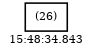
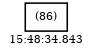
(46, 17) -> (46, 17)
